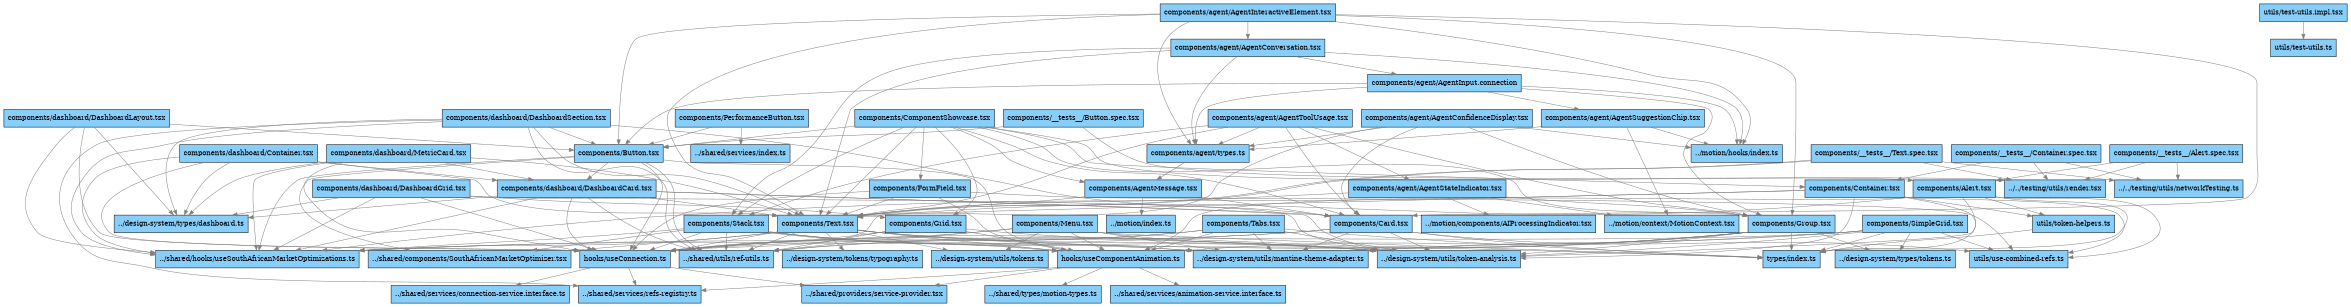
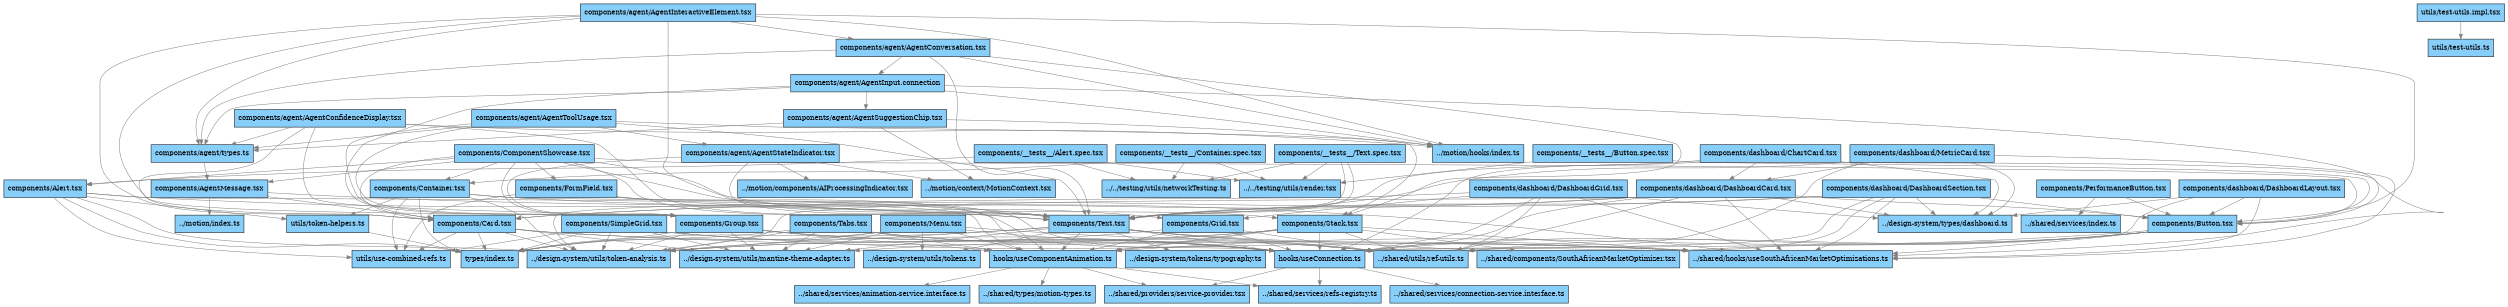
(249, 154) -> (1771, 154)
(603, 167) -> (1969, 205)
none -> (1501, 232)
(93, 254) -> (1628, 246)
(1895, 259) -> none
